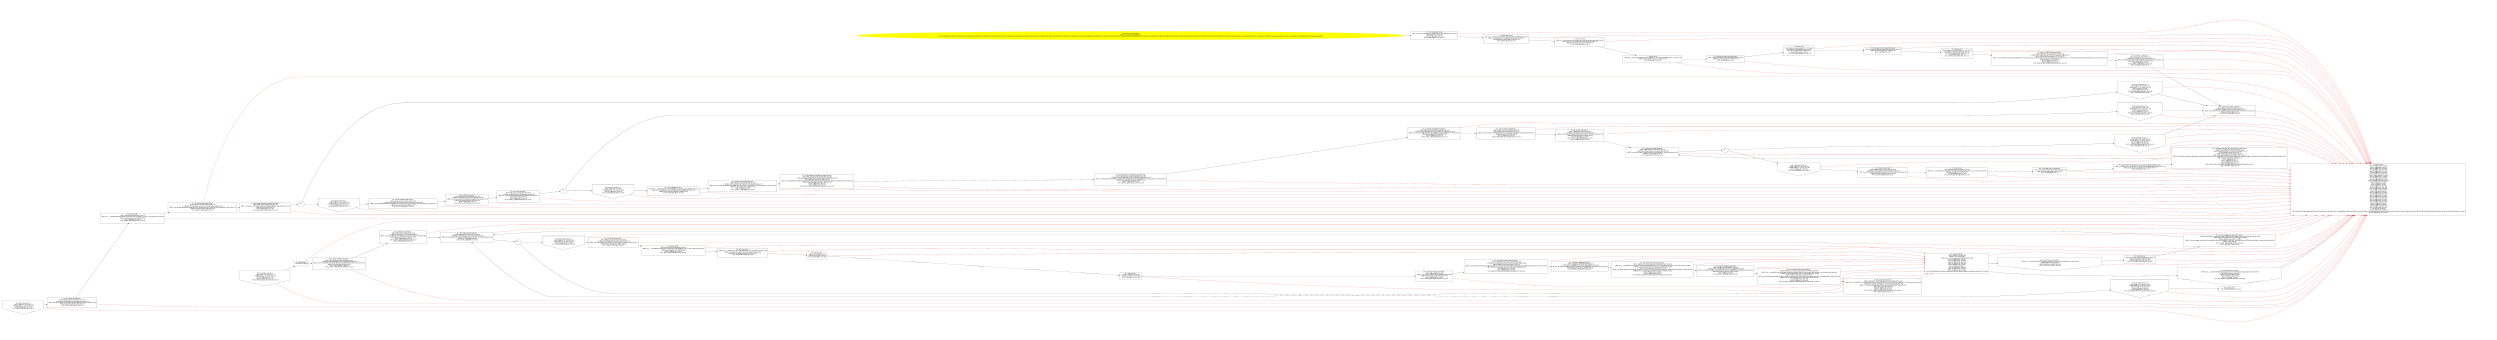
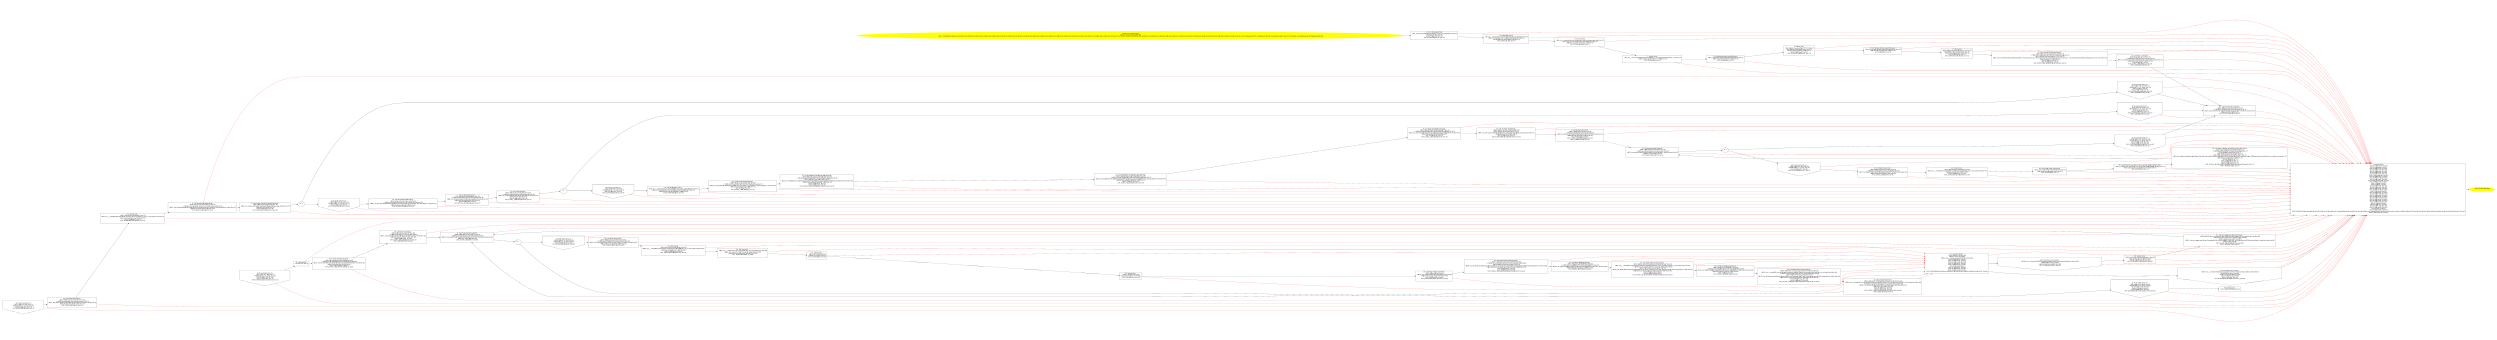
none -> (2482, 189)
